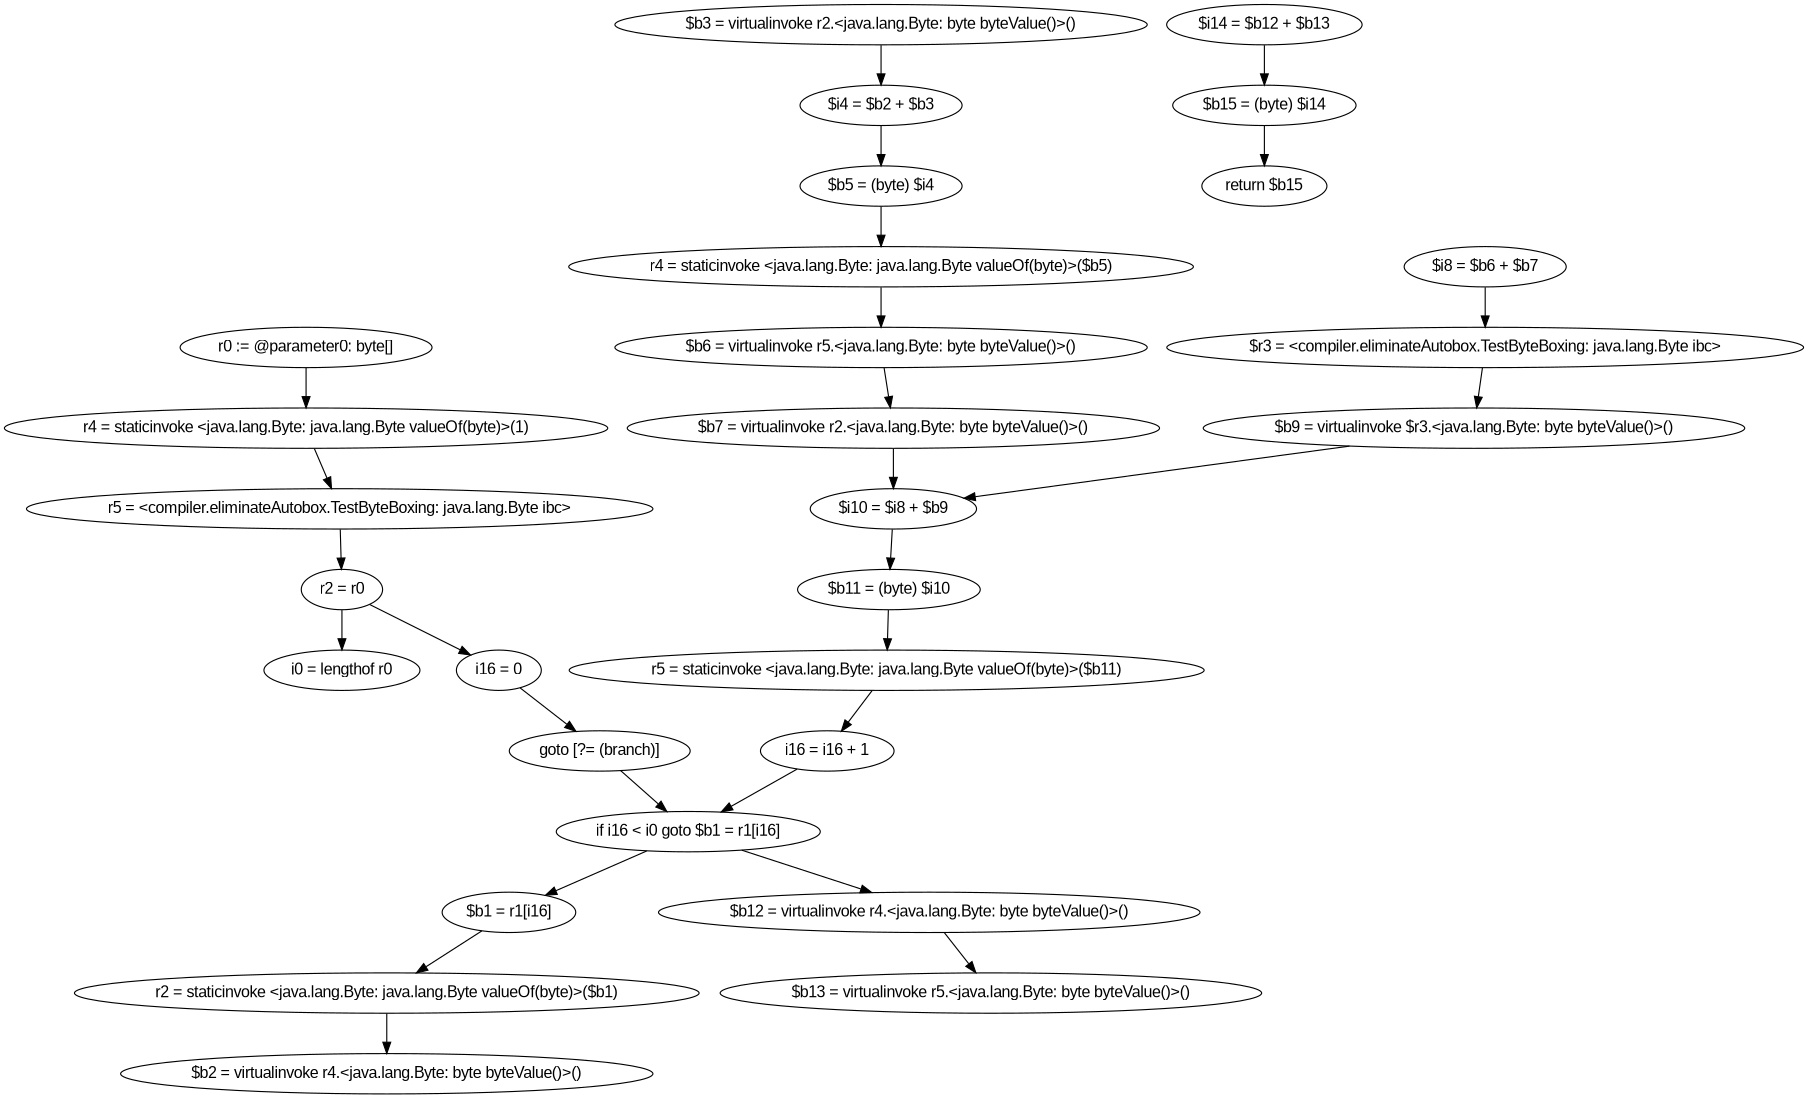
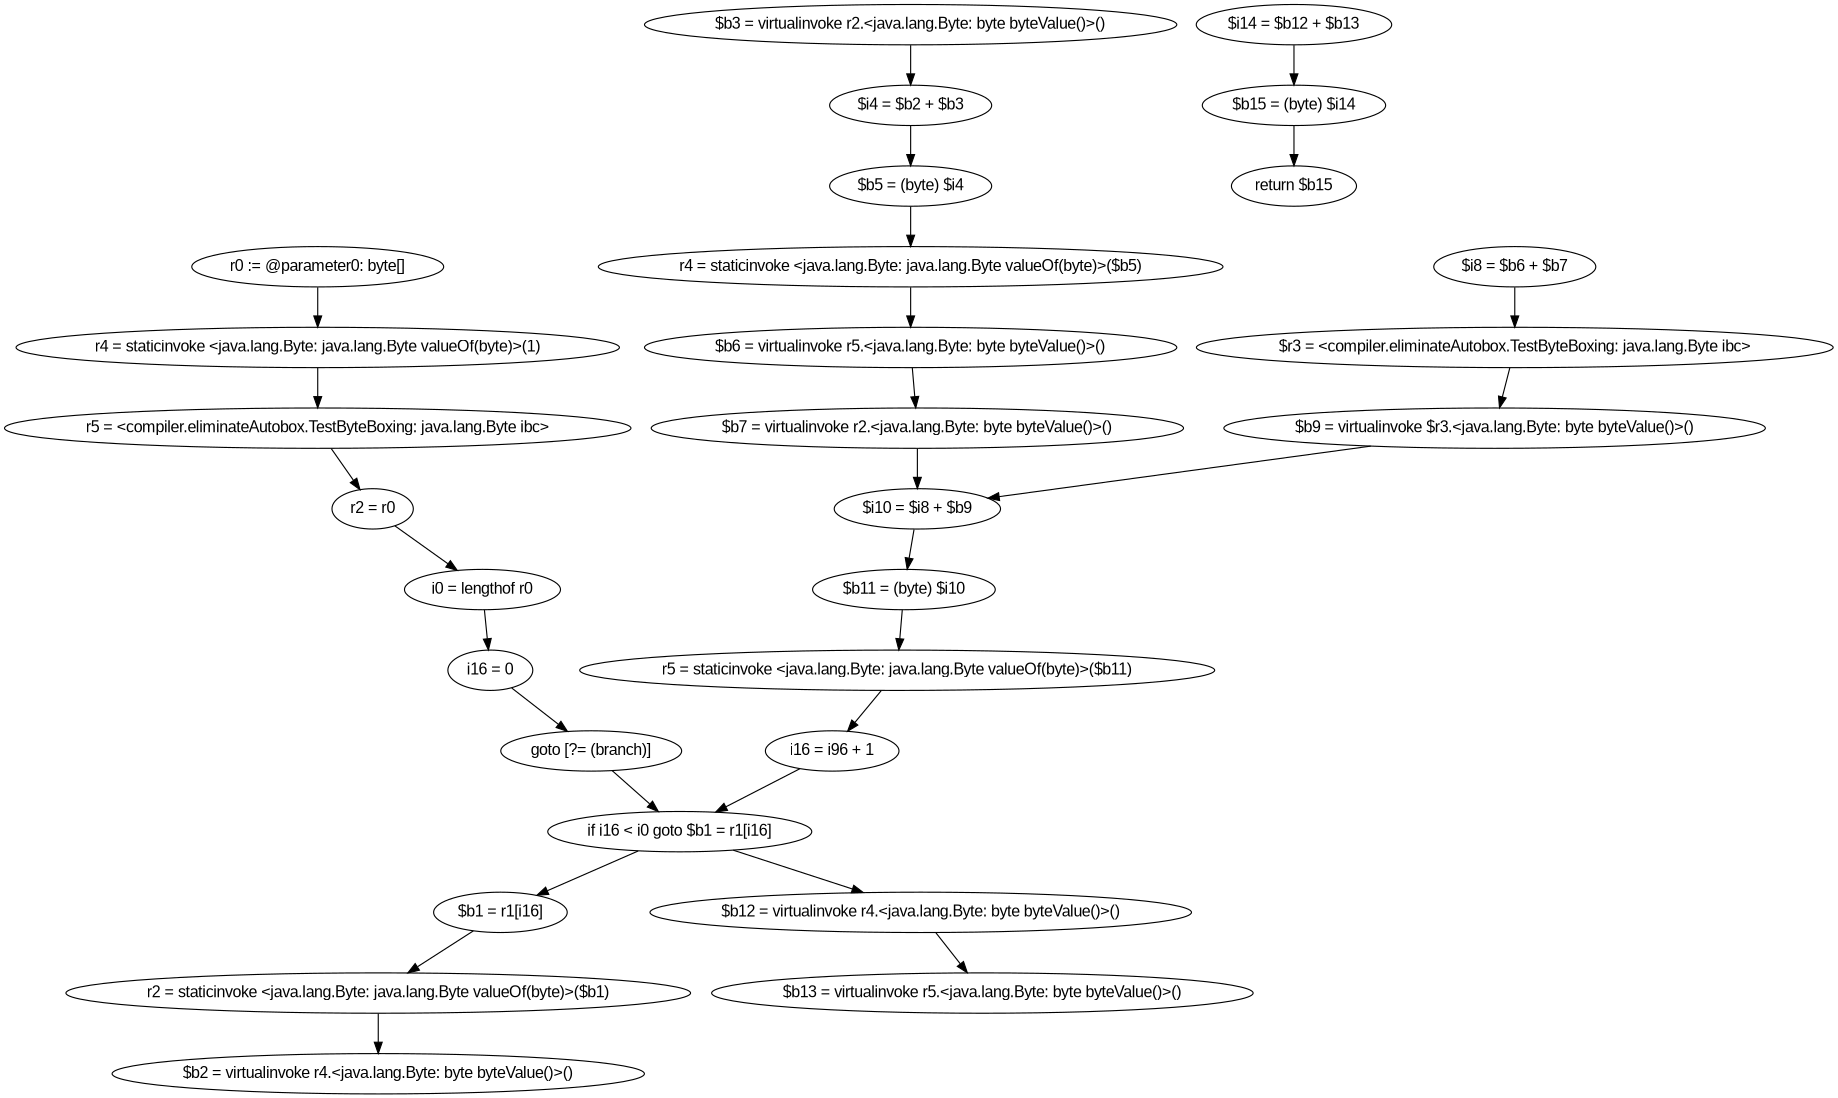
(415, 627) -> (486, 624)
(827, 751) -> (832, 751)
